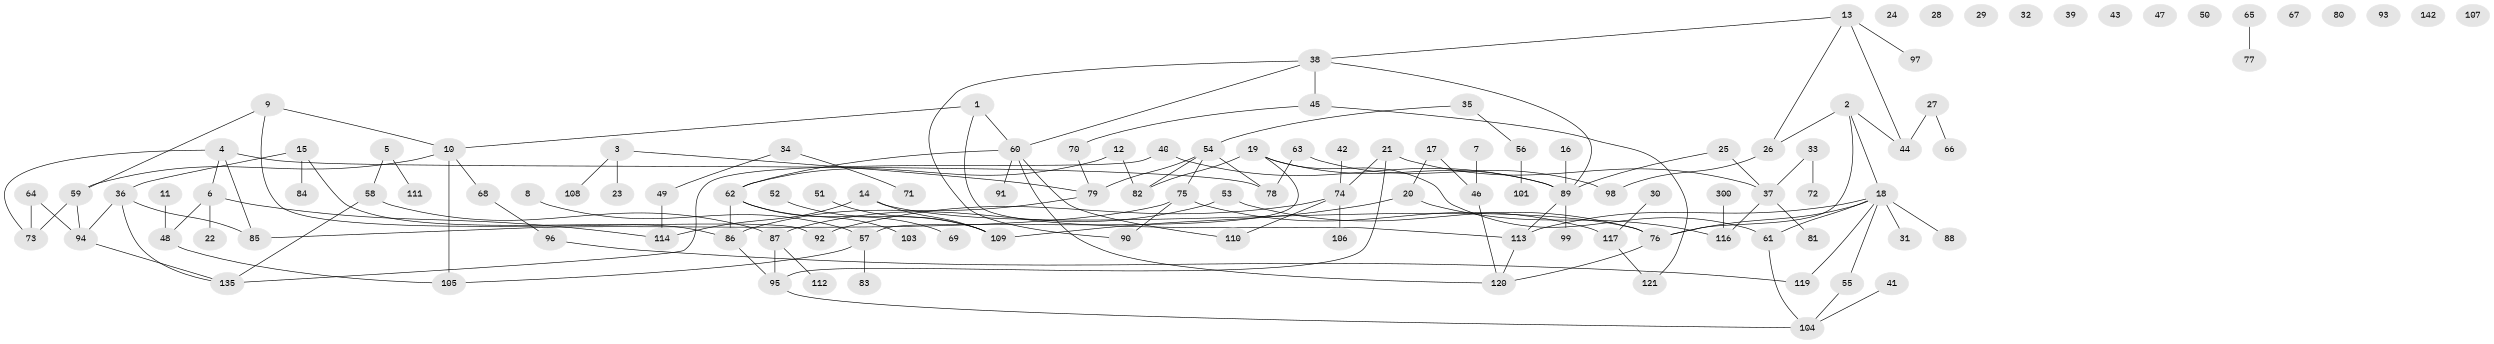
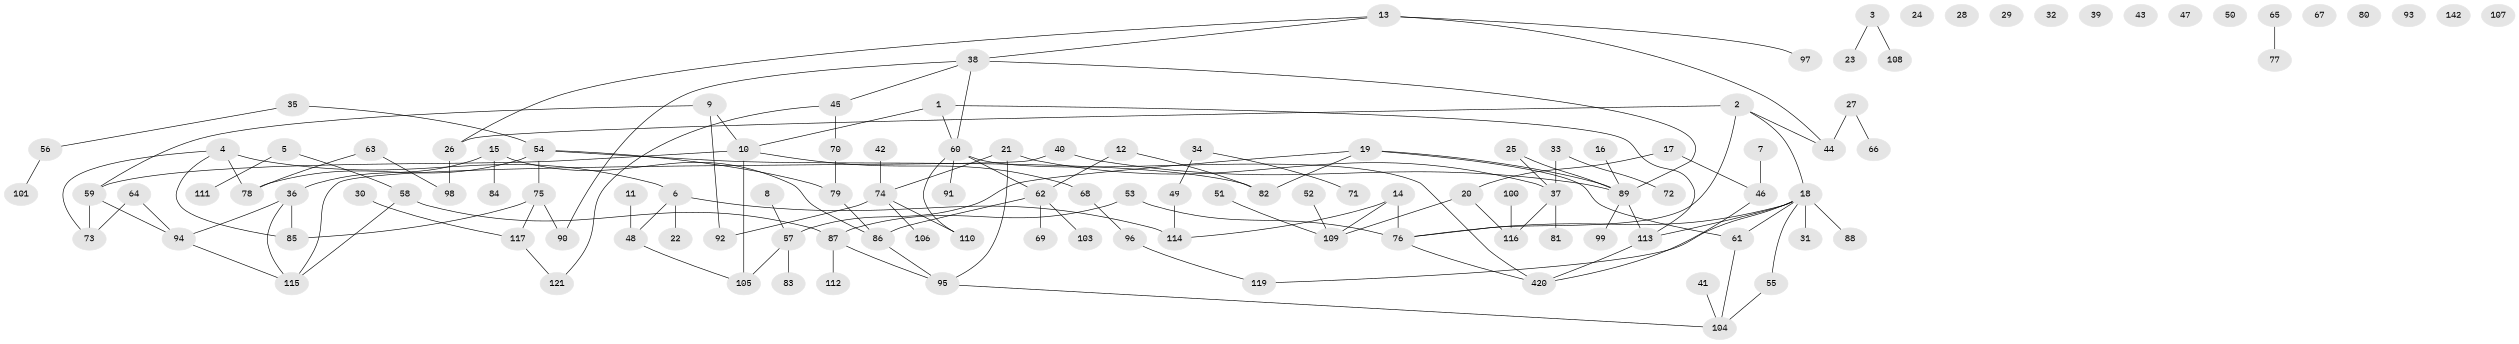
(789, 163) -> none
(1724, 194) -> (1511, 194)
(227, 284) -> (292, 284)
(1499, 284) -> (1539, 284)
